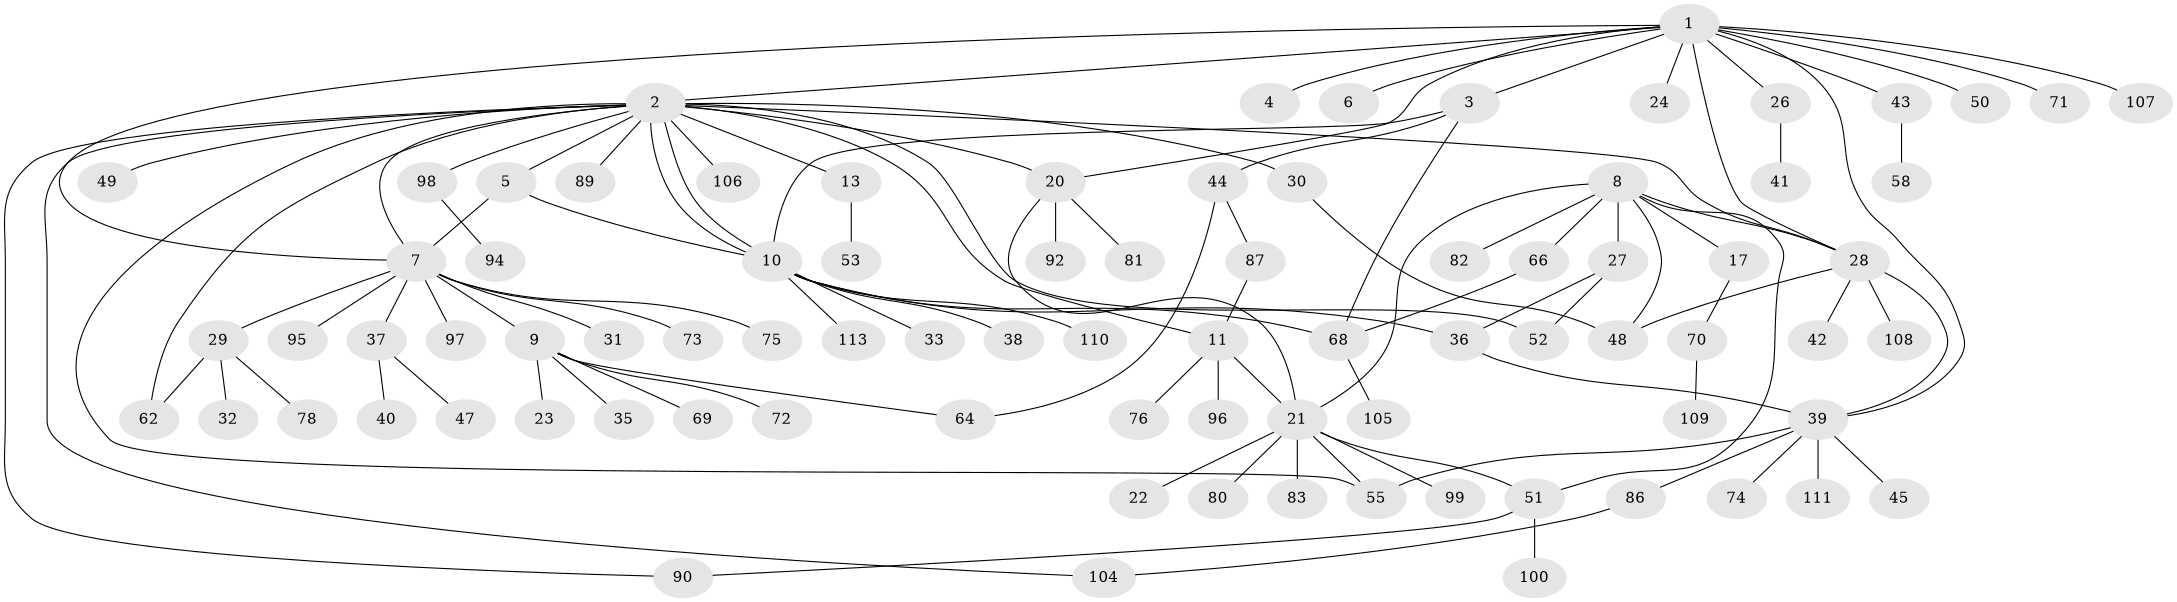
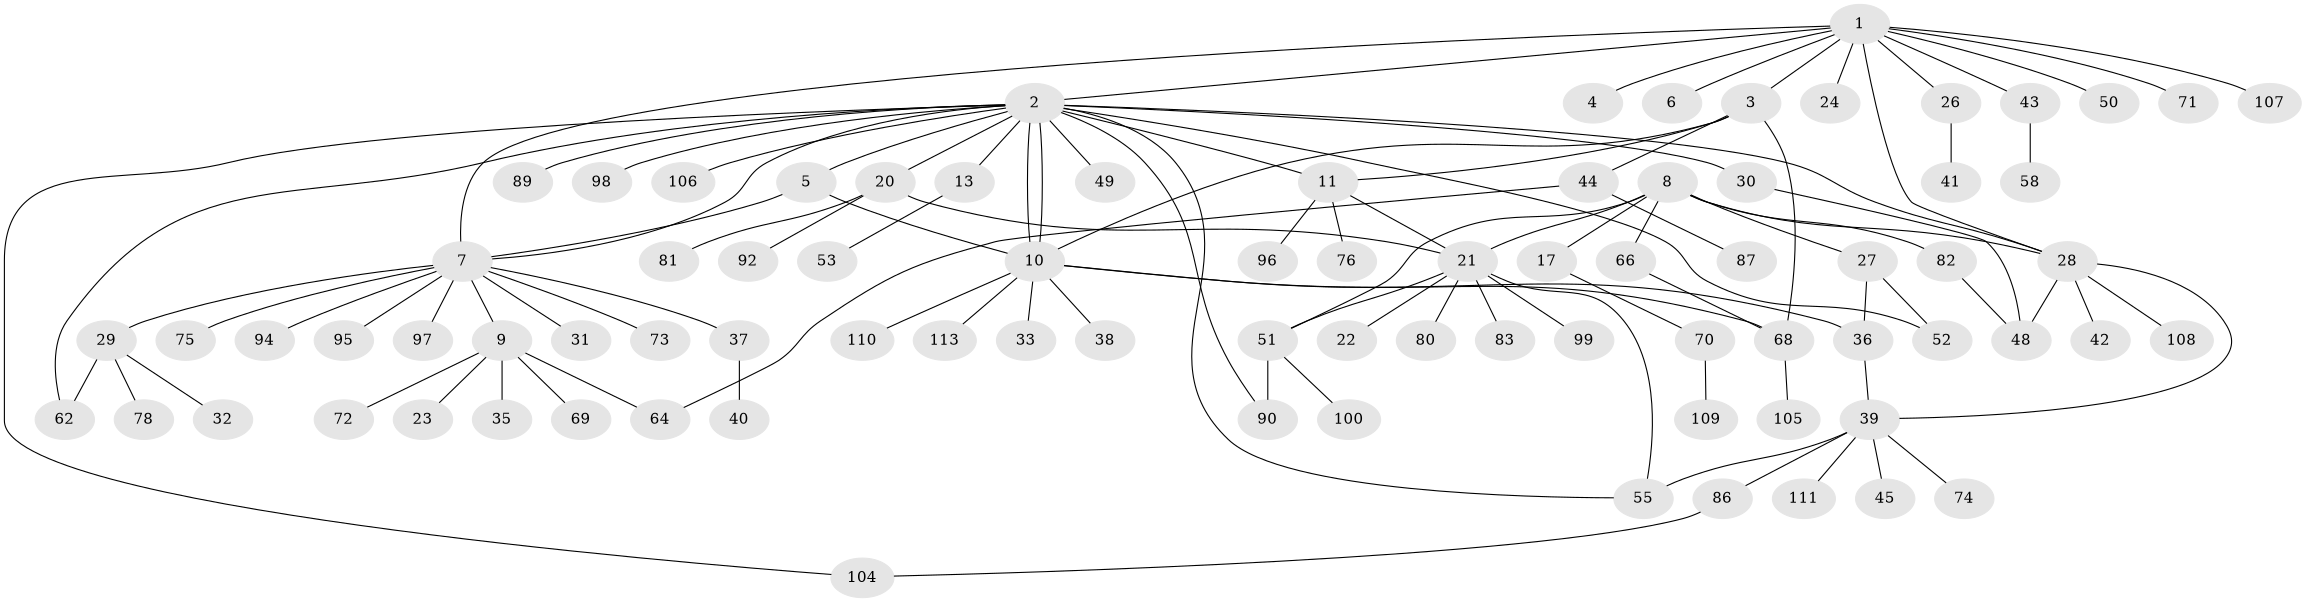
(1406, 108) -> none
(456, 216) -> (362, 298)
(1889, 231) -> none
(1662, 261) -> (1984, 301)
(1237, 301) -> (1545, 159)
(466, 420) -> none
